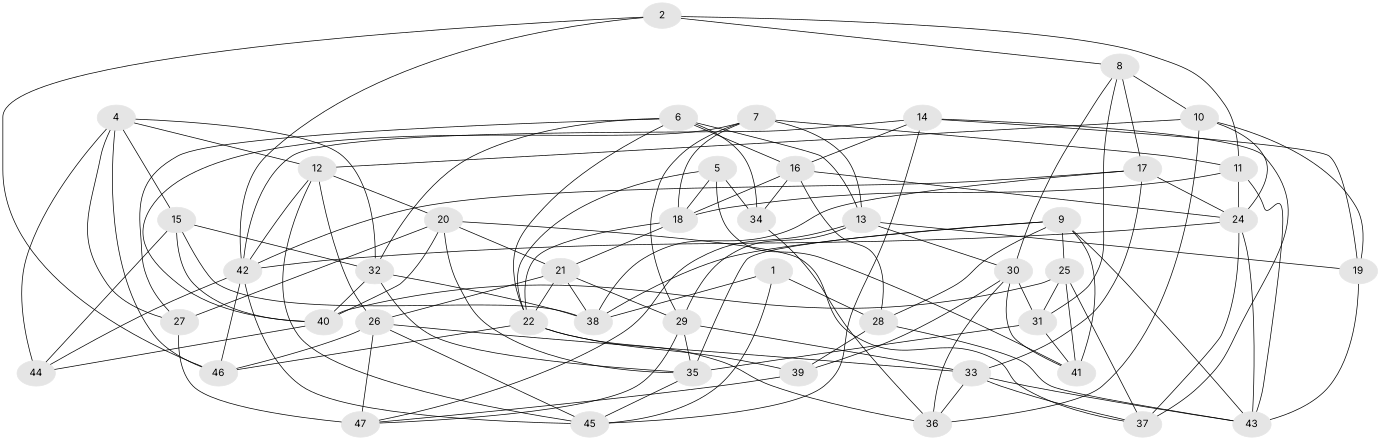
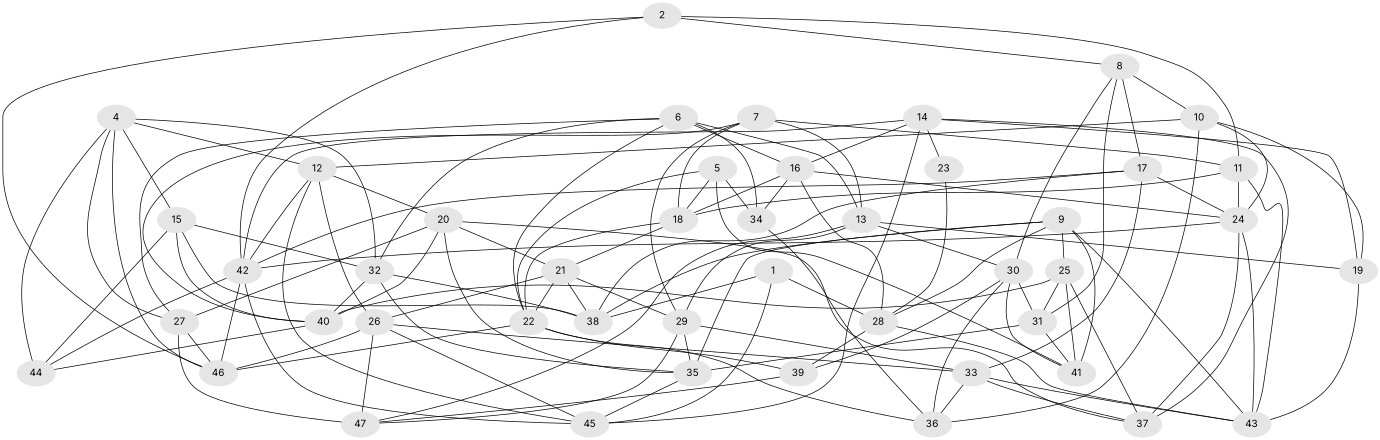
none -> (944, 169)
none -> (200, 349)
